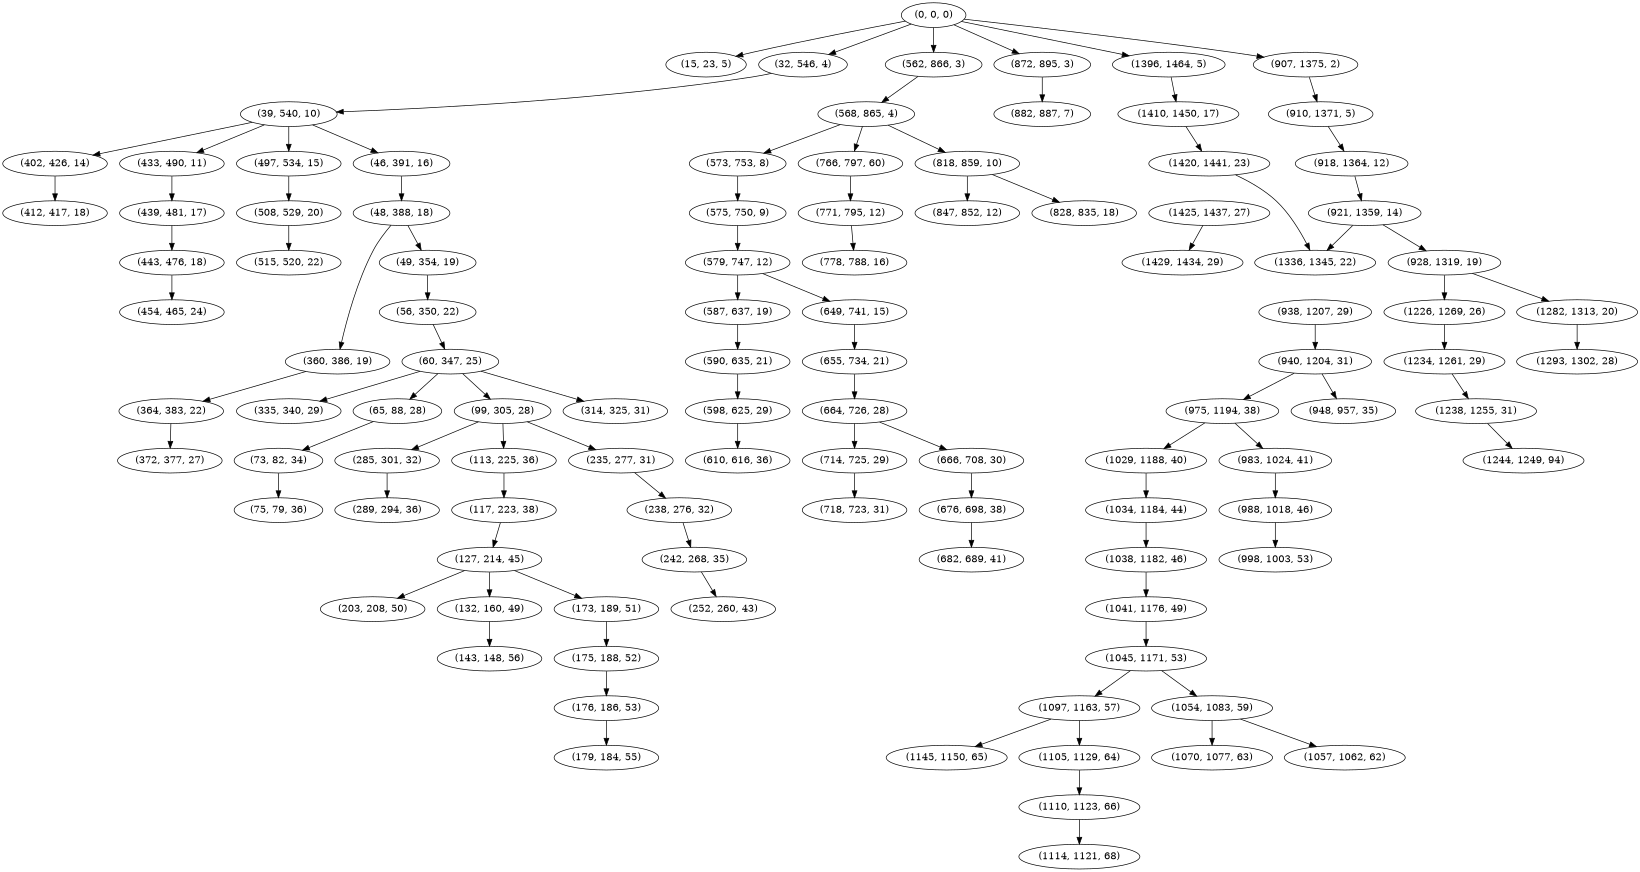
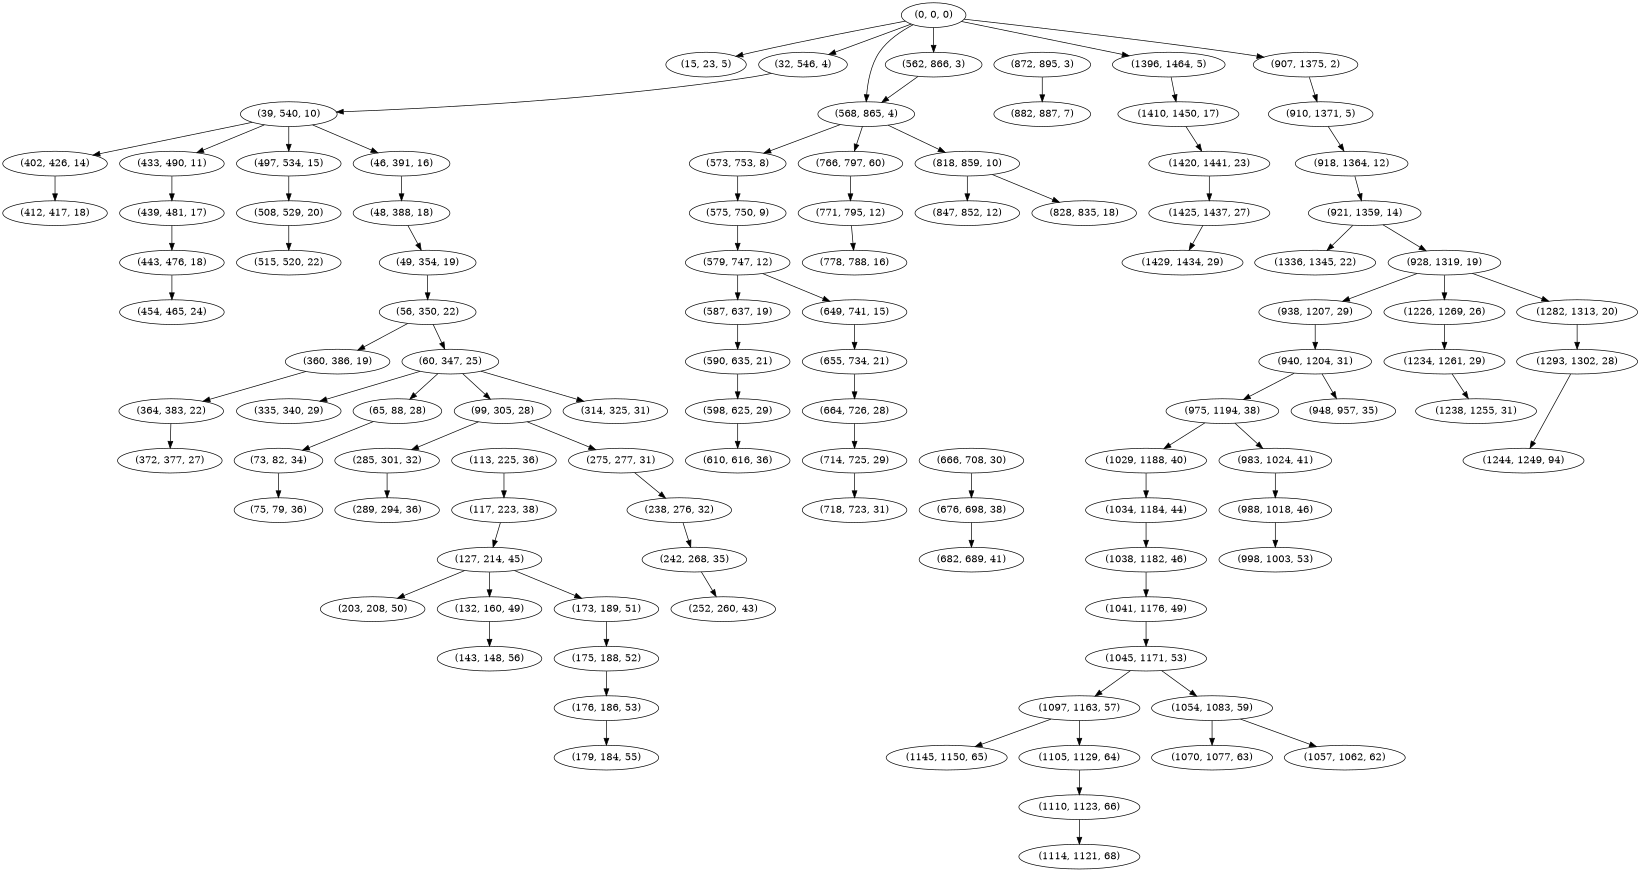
(983, 38) -> (879, 53)
(1278, 203) -> (1209, 185)
(360, 281) -> (386, 335)
none -> (1383, 286)
(503, 433) -> none
(1497, 433) -> (1552, 408)
(910, 435) -> none
(621, 461) -> (621, 461)
